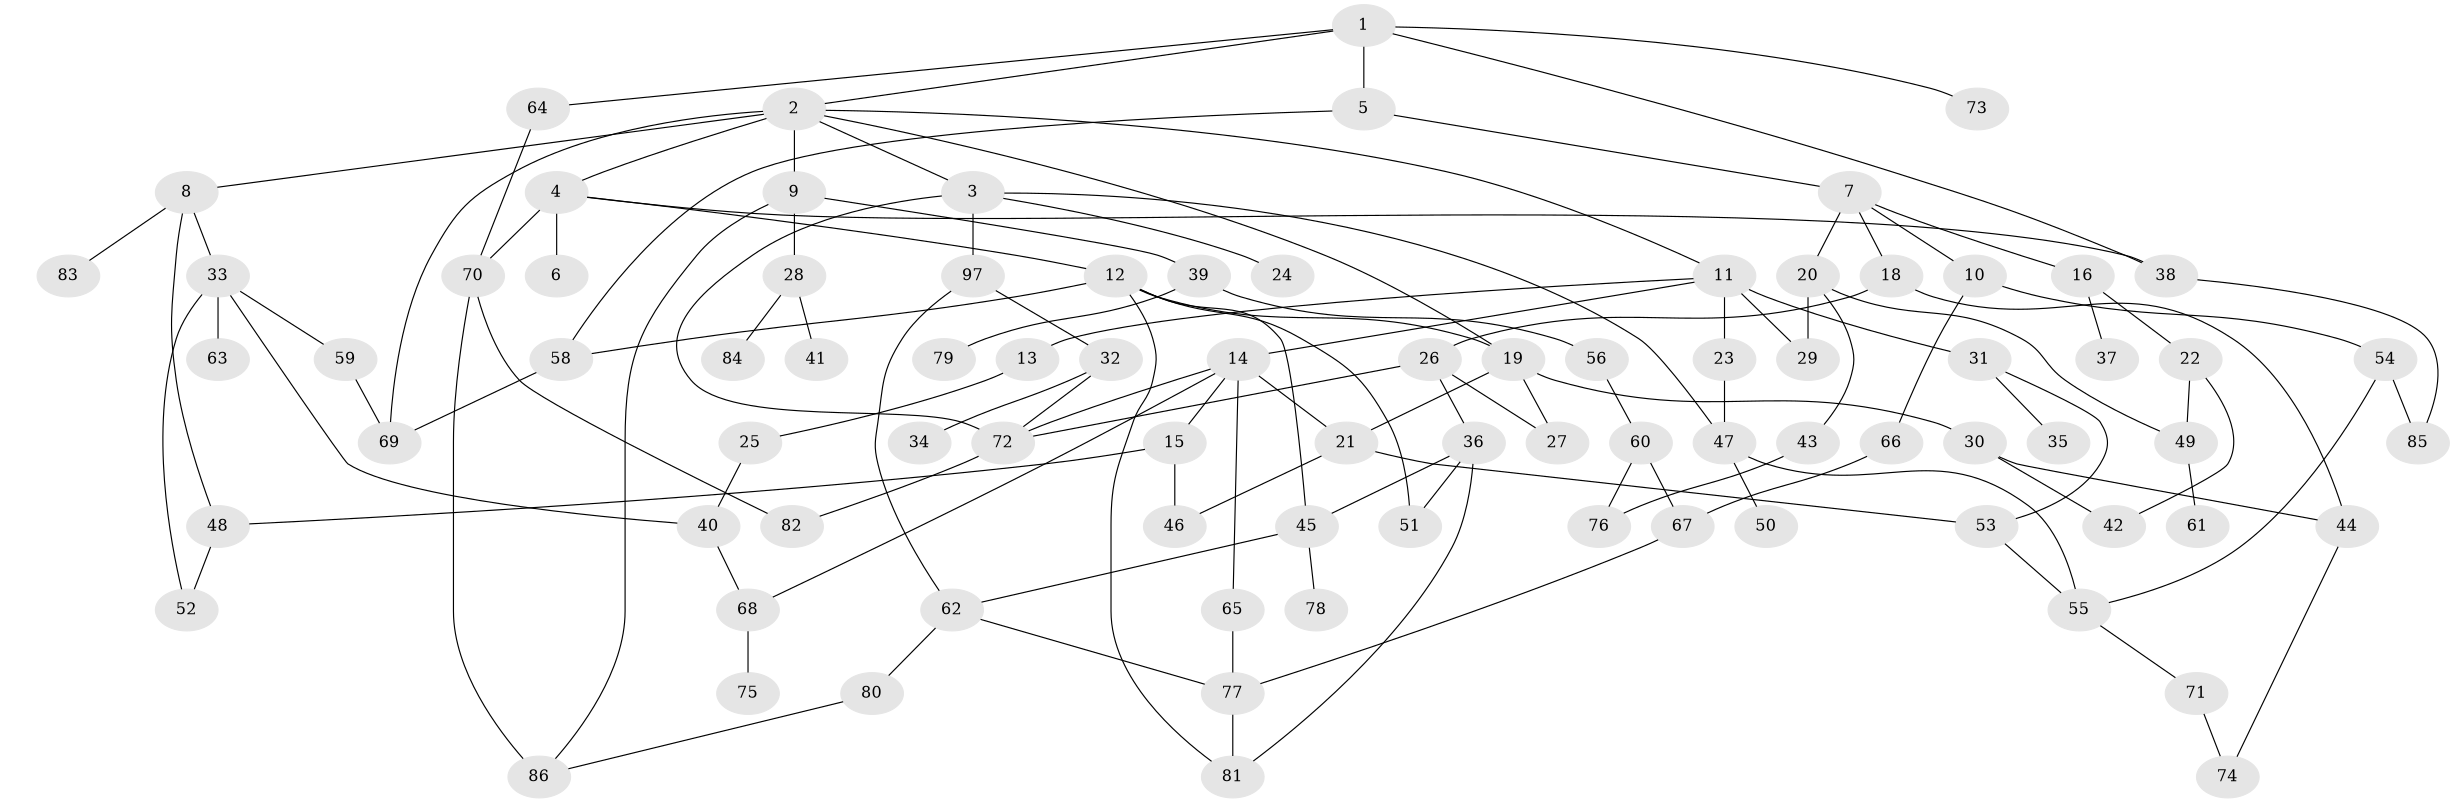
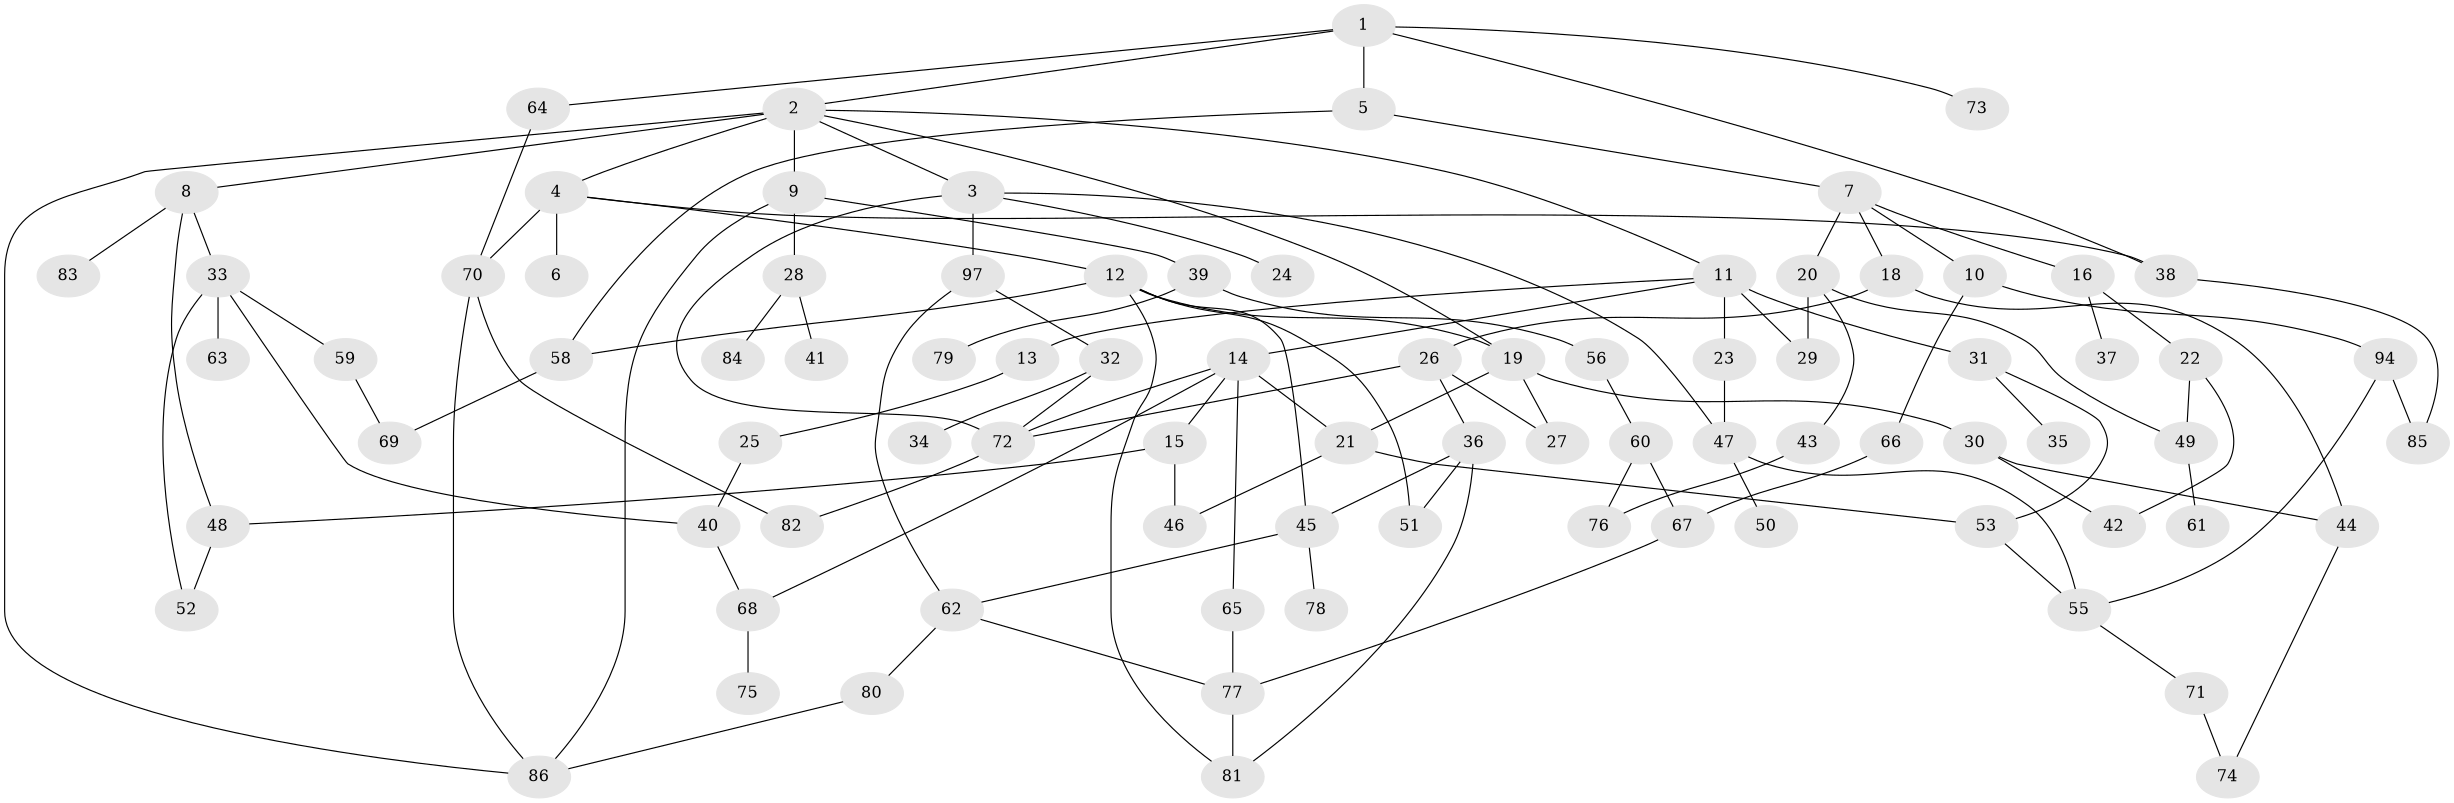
(499, 181) -> (5, 312)
(2386, 360) -> (2386, 360)
